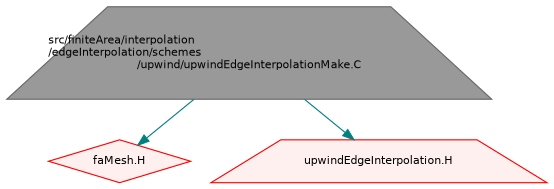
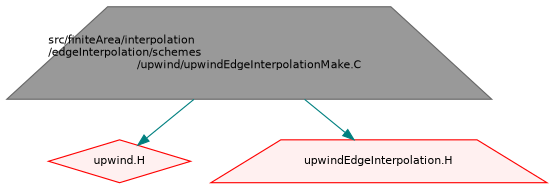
(120, 161) -> (120, 161)
